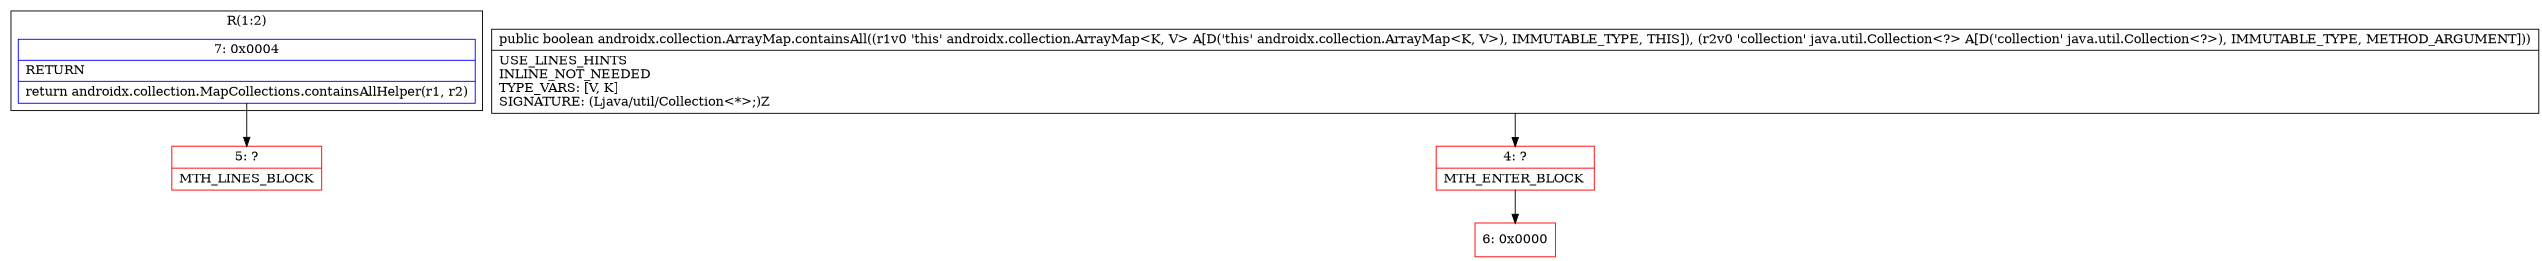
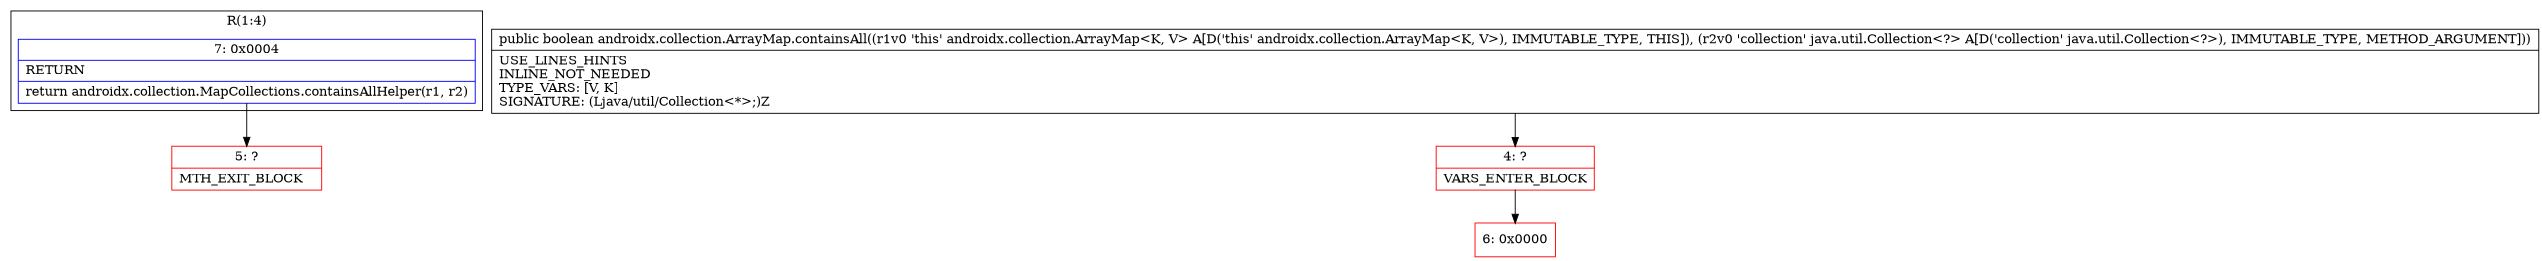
(247, 21) -> (247, 21)
(247, 179) -> (241, 179)
(1514, 179) -> (1515, 179)
